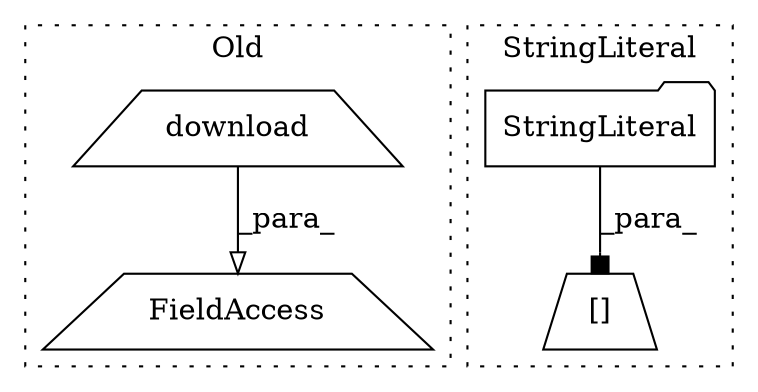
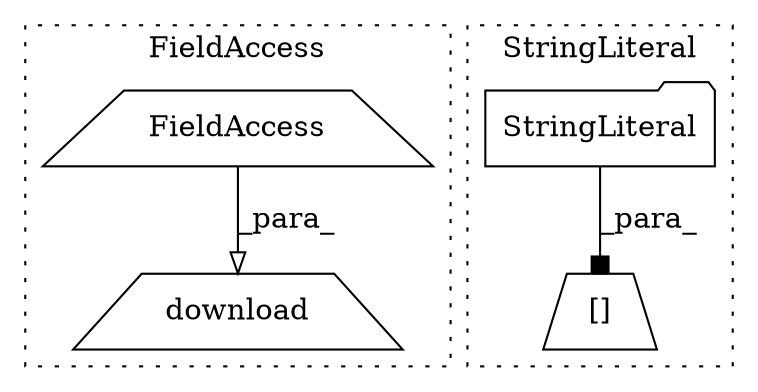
(238, 49) -> (238, 49)
(238, 209) -> (238, 209)
